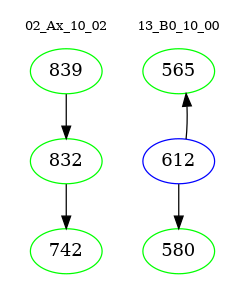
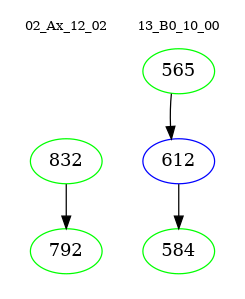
(66, 27) -> (66, 27)
(66, 71) -> none
(187, 123) -> (170, 110)
(66, 251) -> (66, 251)
(179, 251) -> (179, 251)
